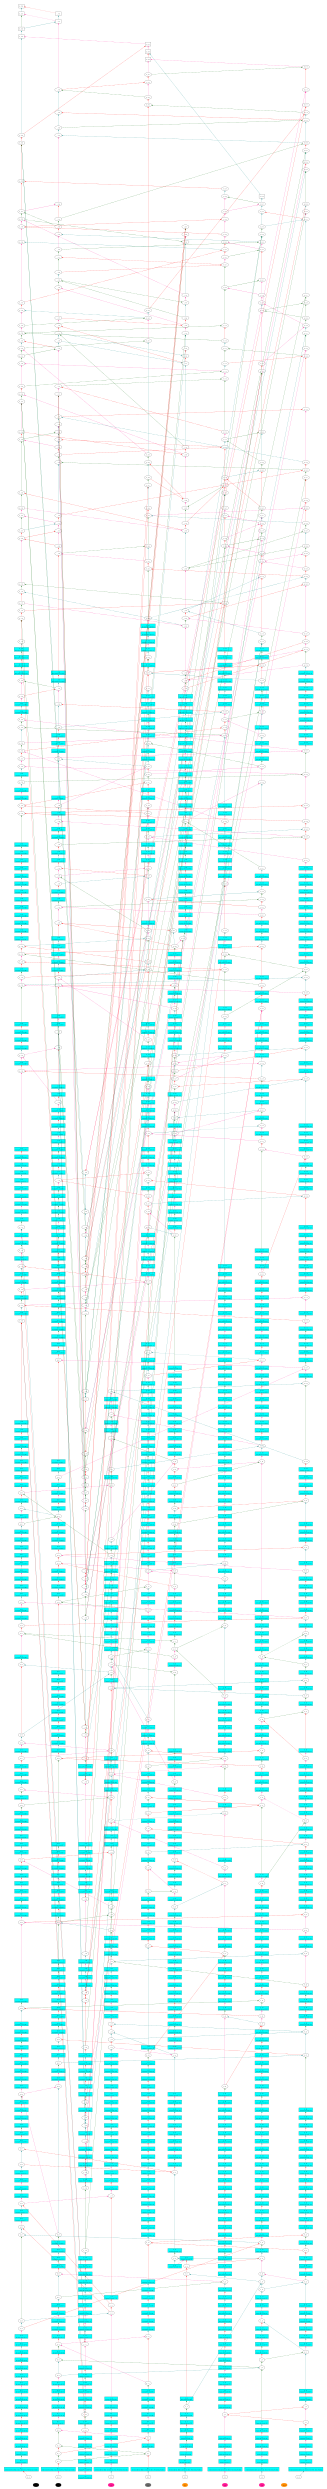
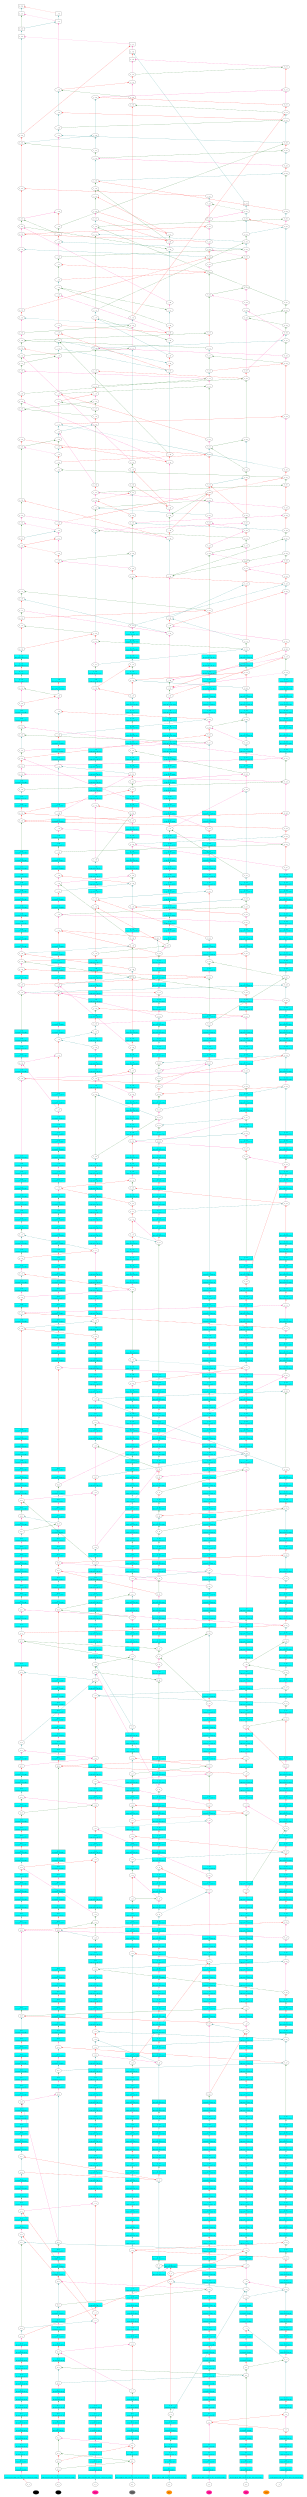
none -> (95, 1391)
